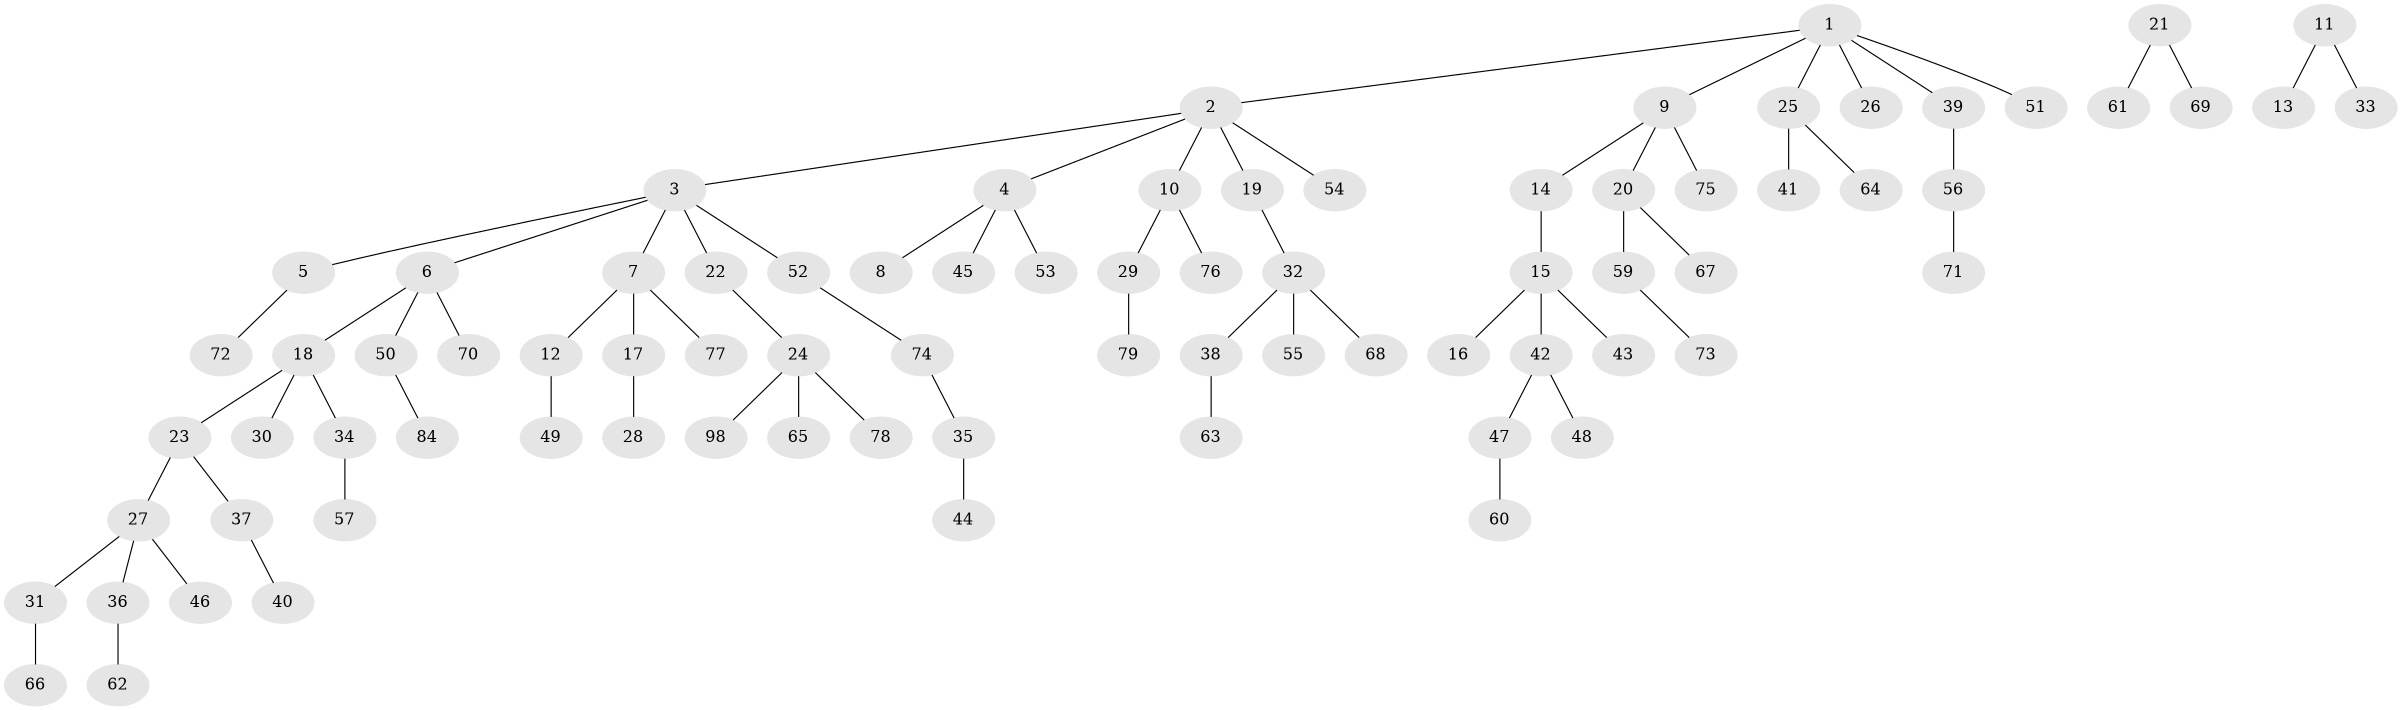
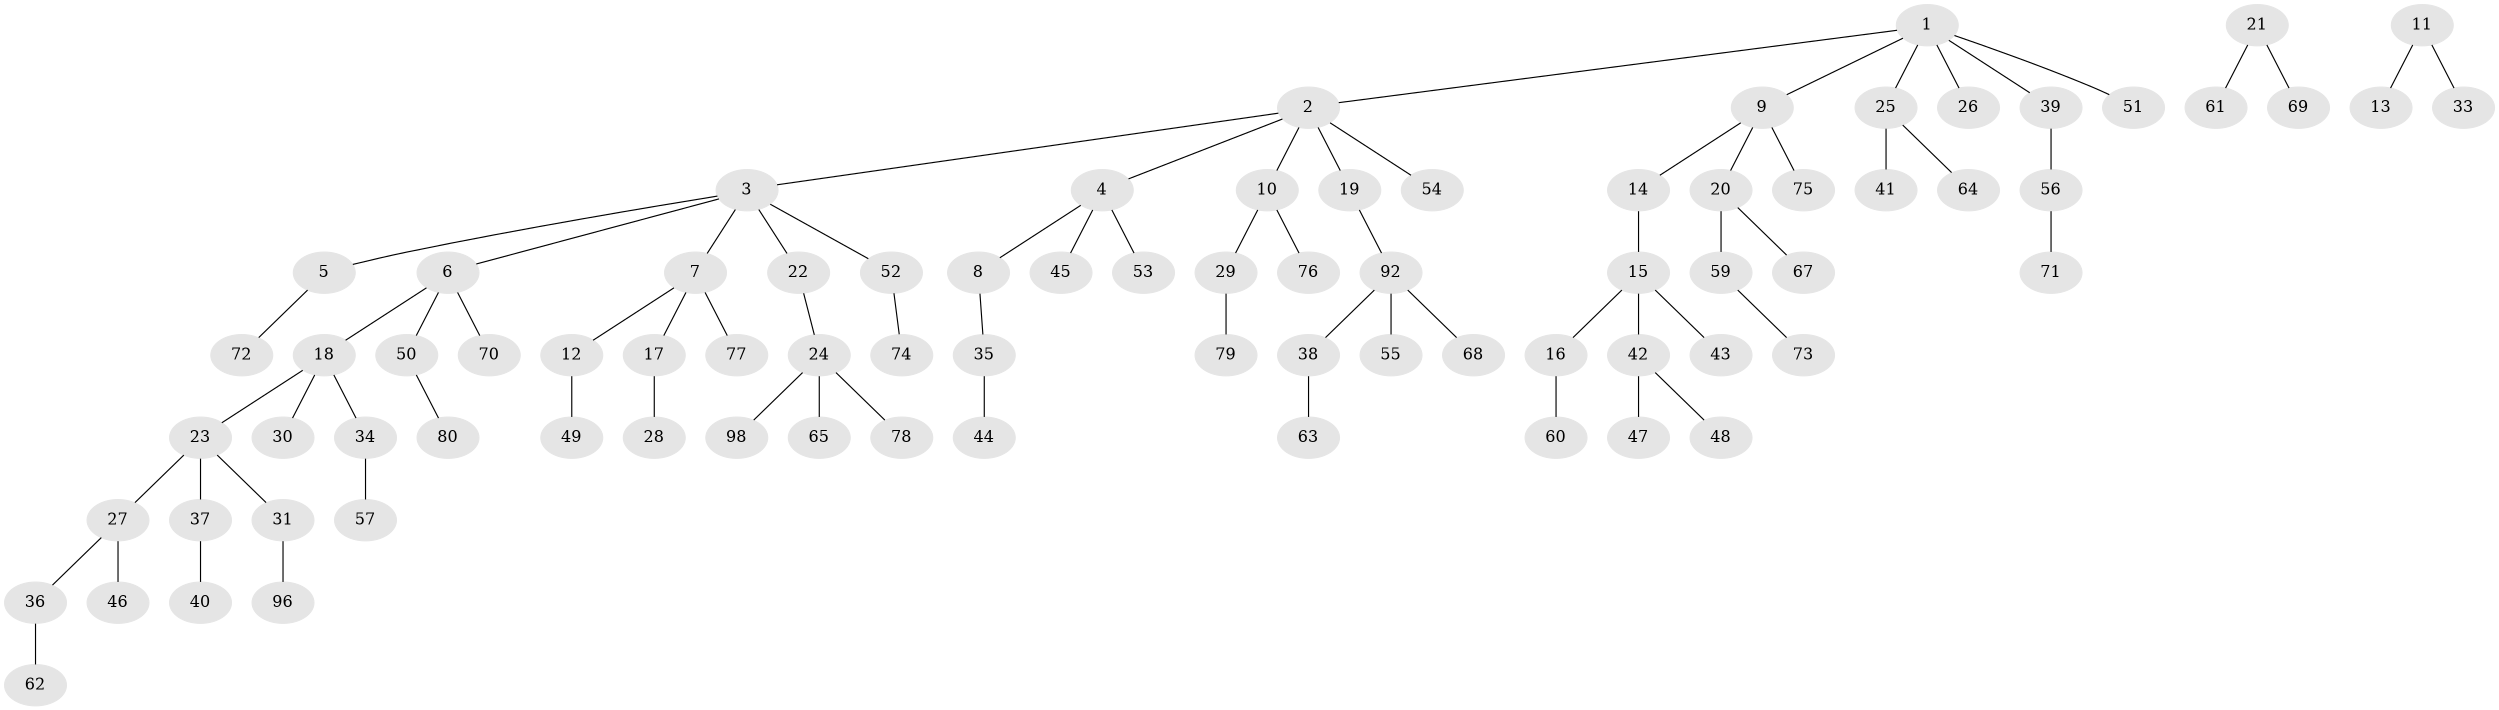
(1294, 273) -> (1391, 273)
(943, 397) -> (981, 314)
(427, 438) -> (448, 438)
(1500, 479) -> (1556, 397)
(87, 561) -> (242, 479)
(36, 685) -> (283, 603)
